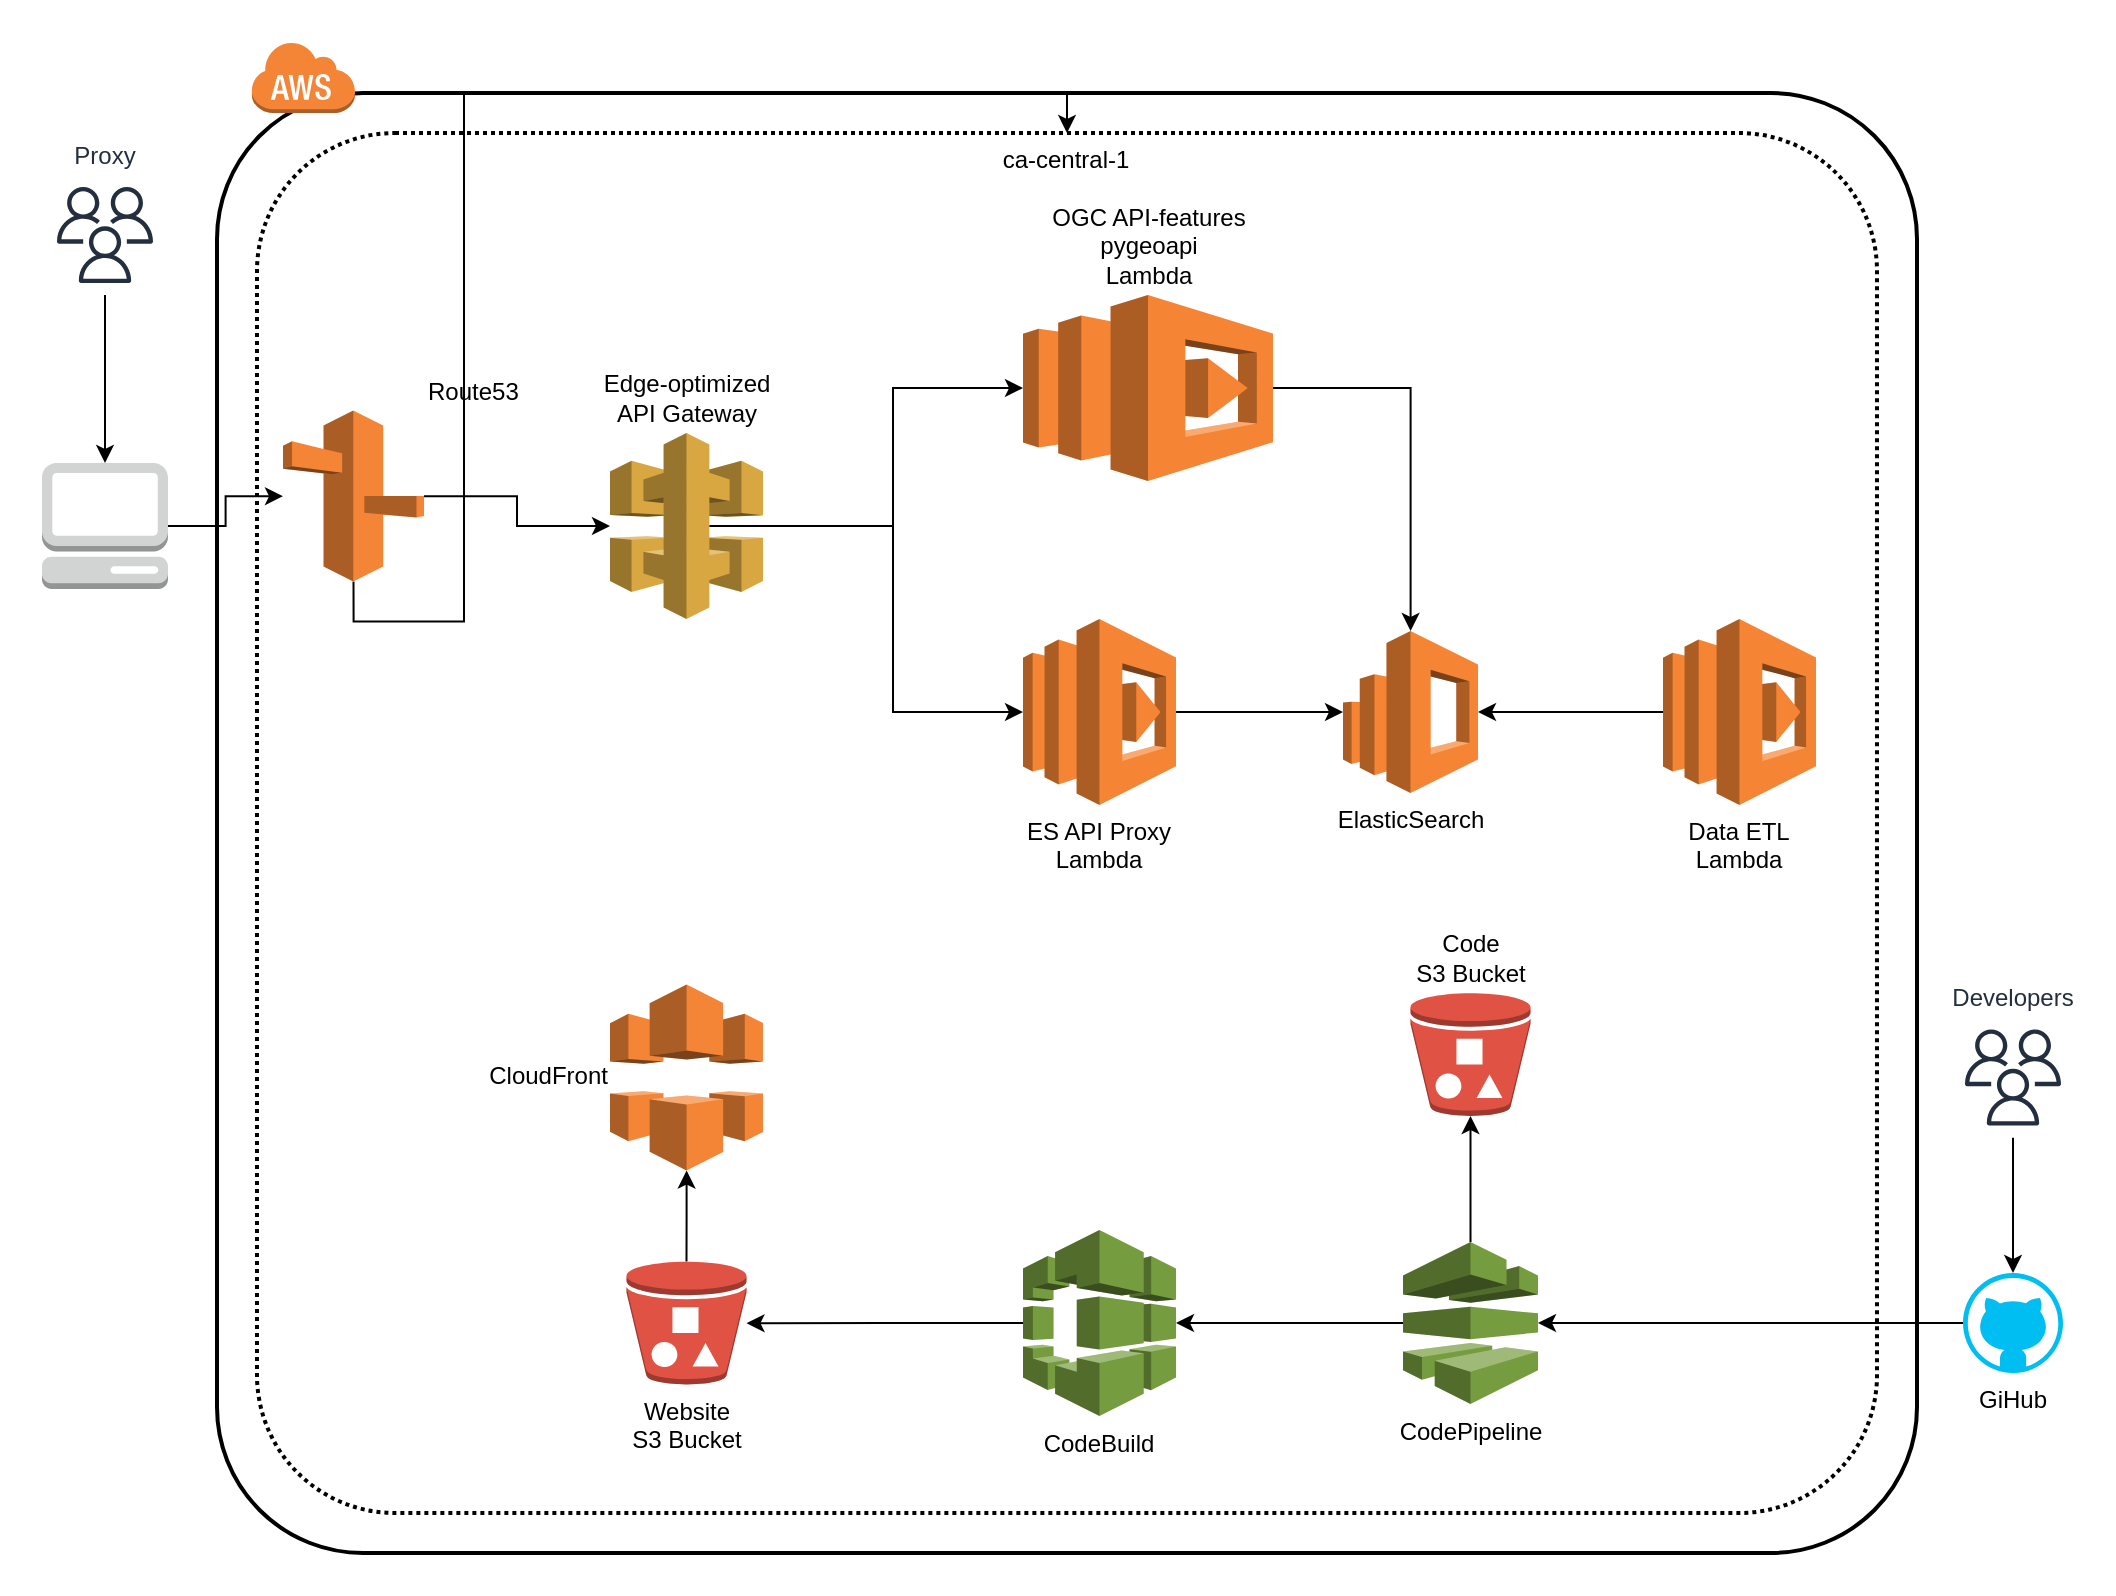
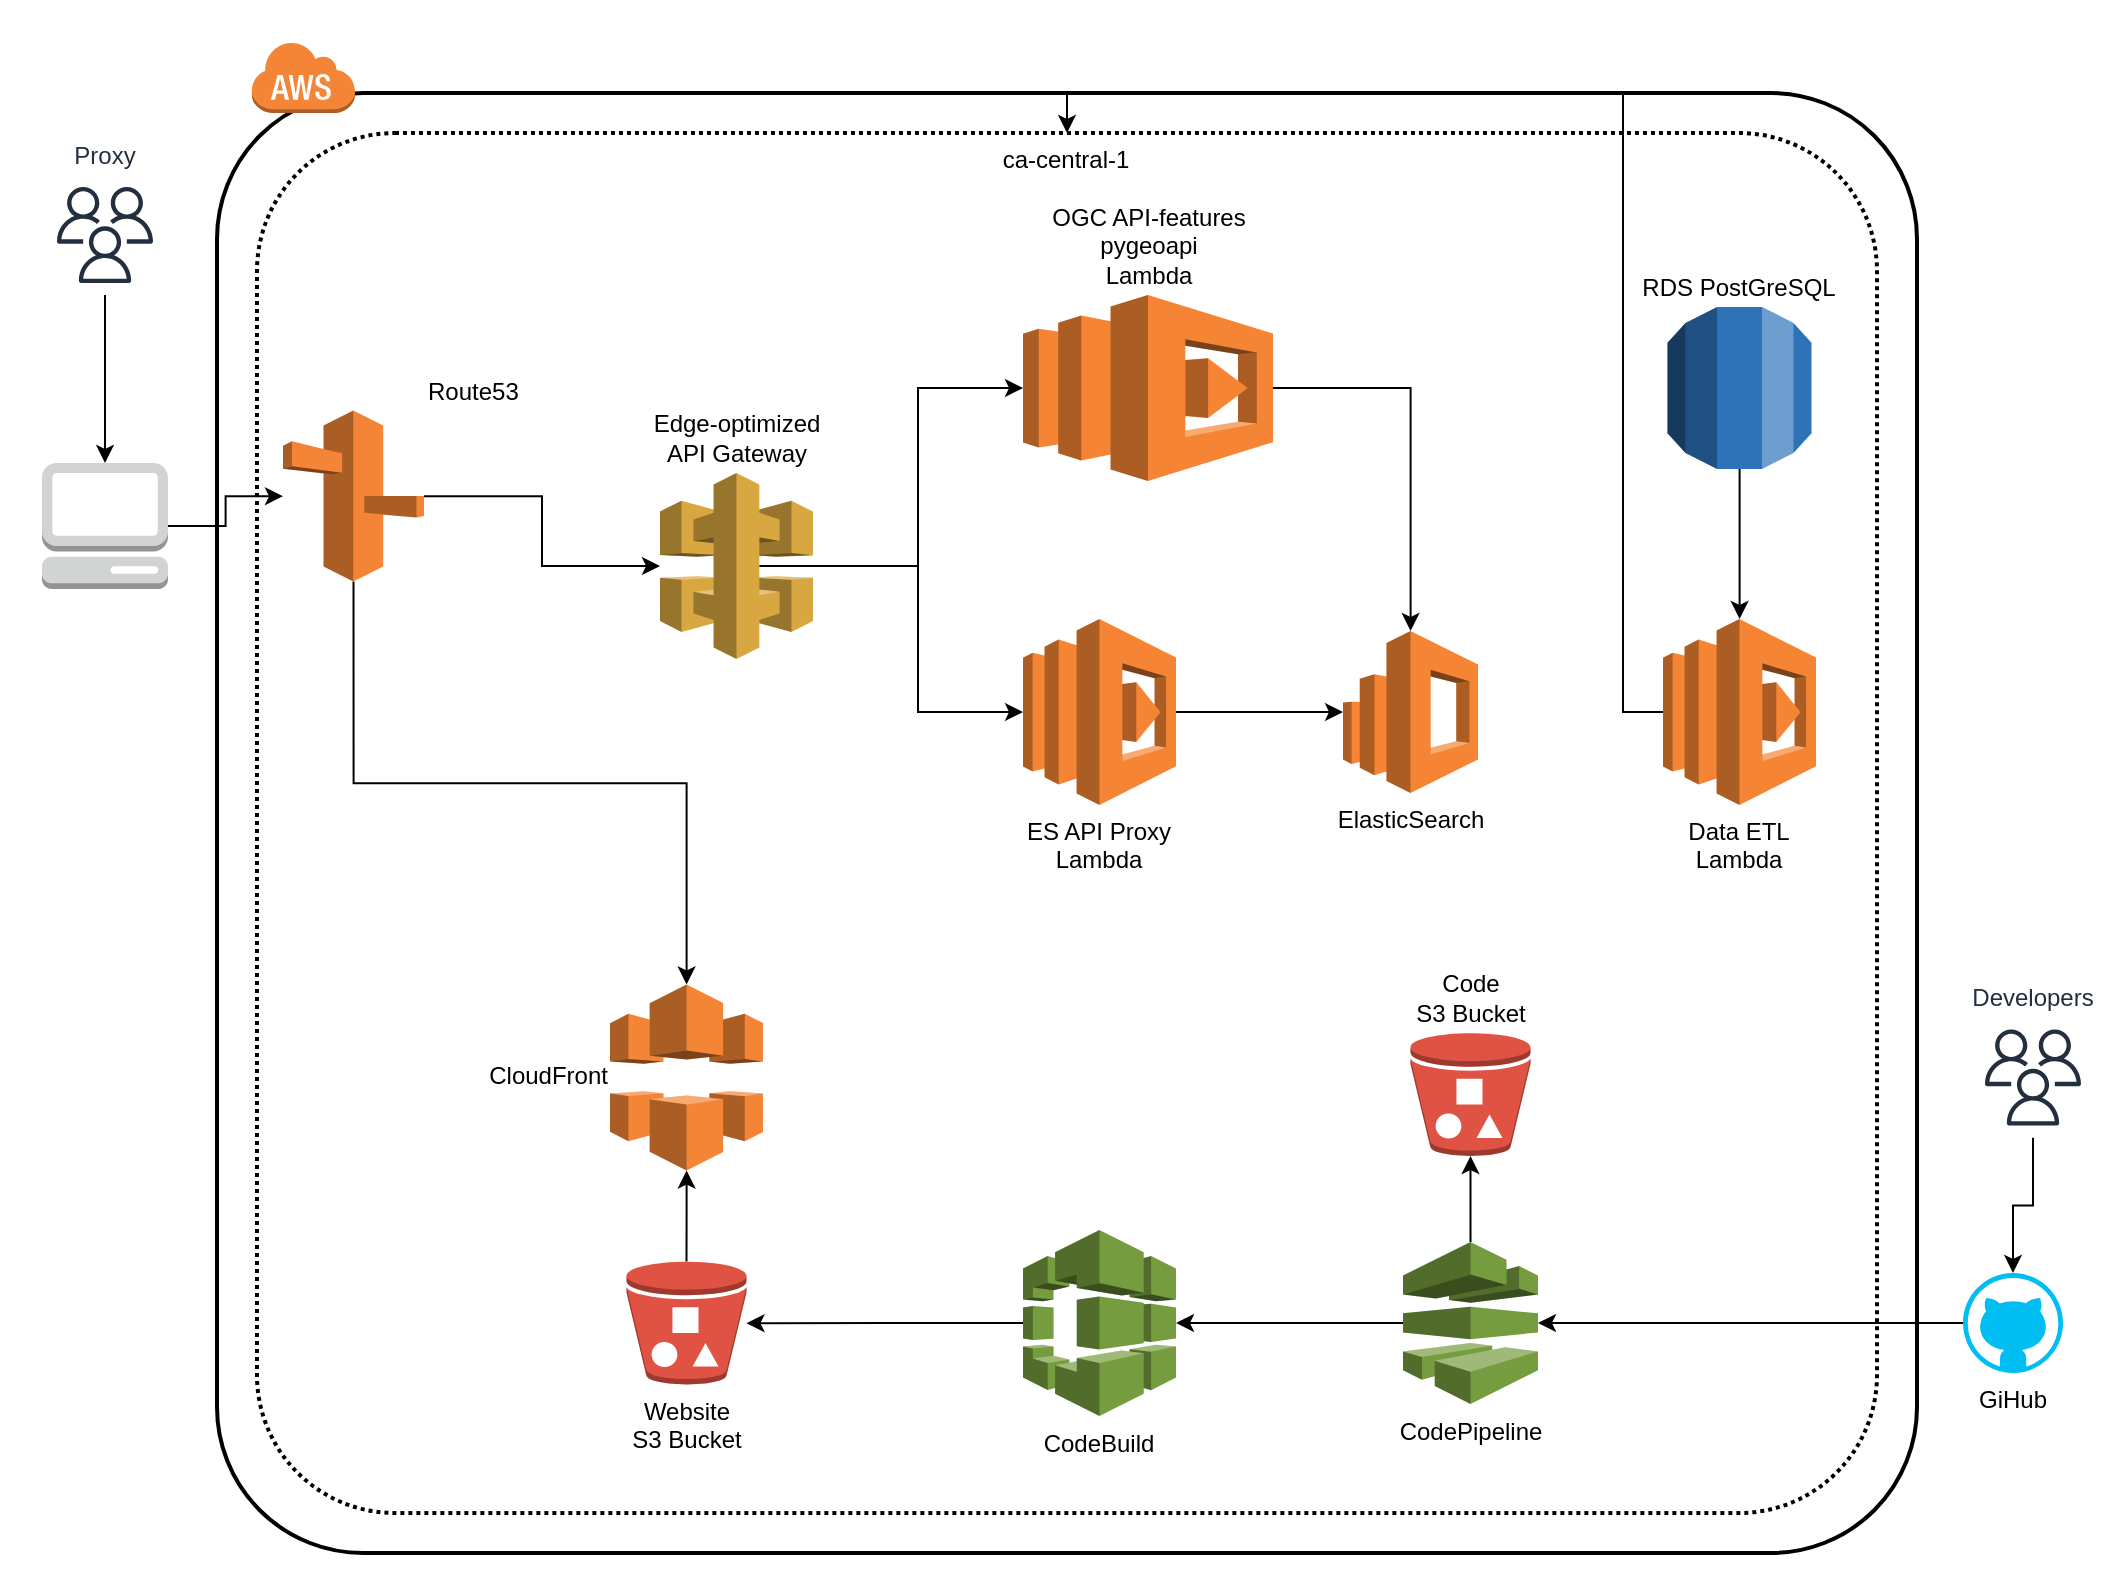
none -> (1740, 388)
(464, 413) -> (532, 783)
(687, 526) -> (737, 566)
none -> (1740, 537)
(1558, 712) -> (1623, 402)
(1471, 1055) -> (1471, 1095)
(2013, 1078) -> (2033, 1078)
